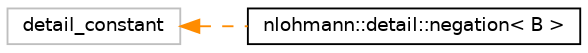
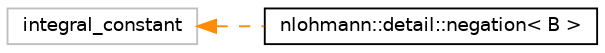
(94, 26) -> (102, 26)
